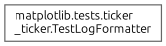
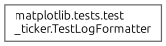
(83, 23) -> (83, 23)
